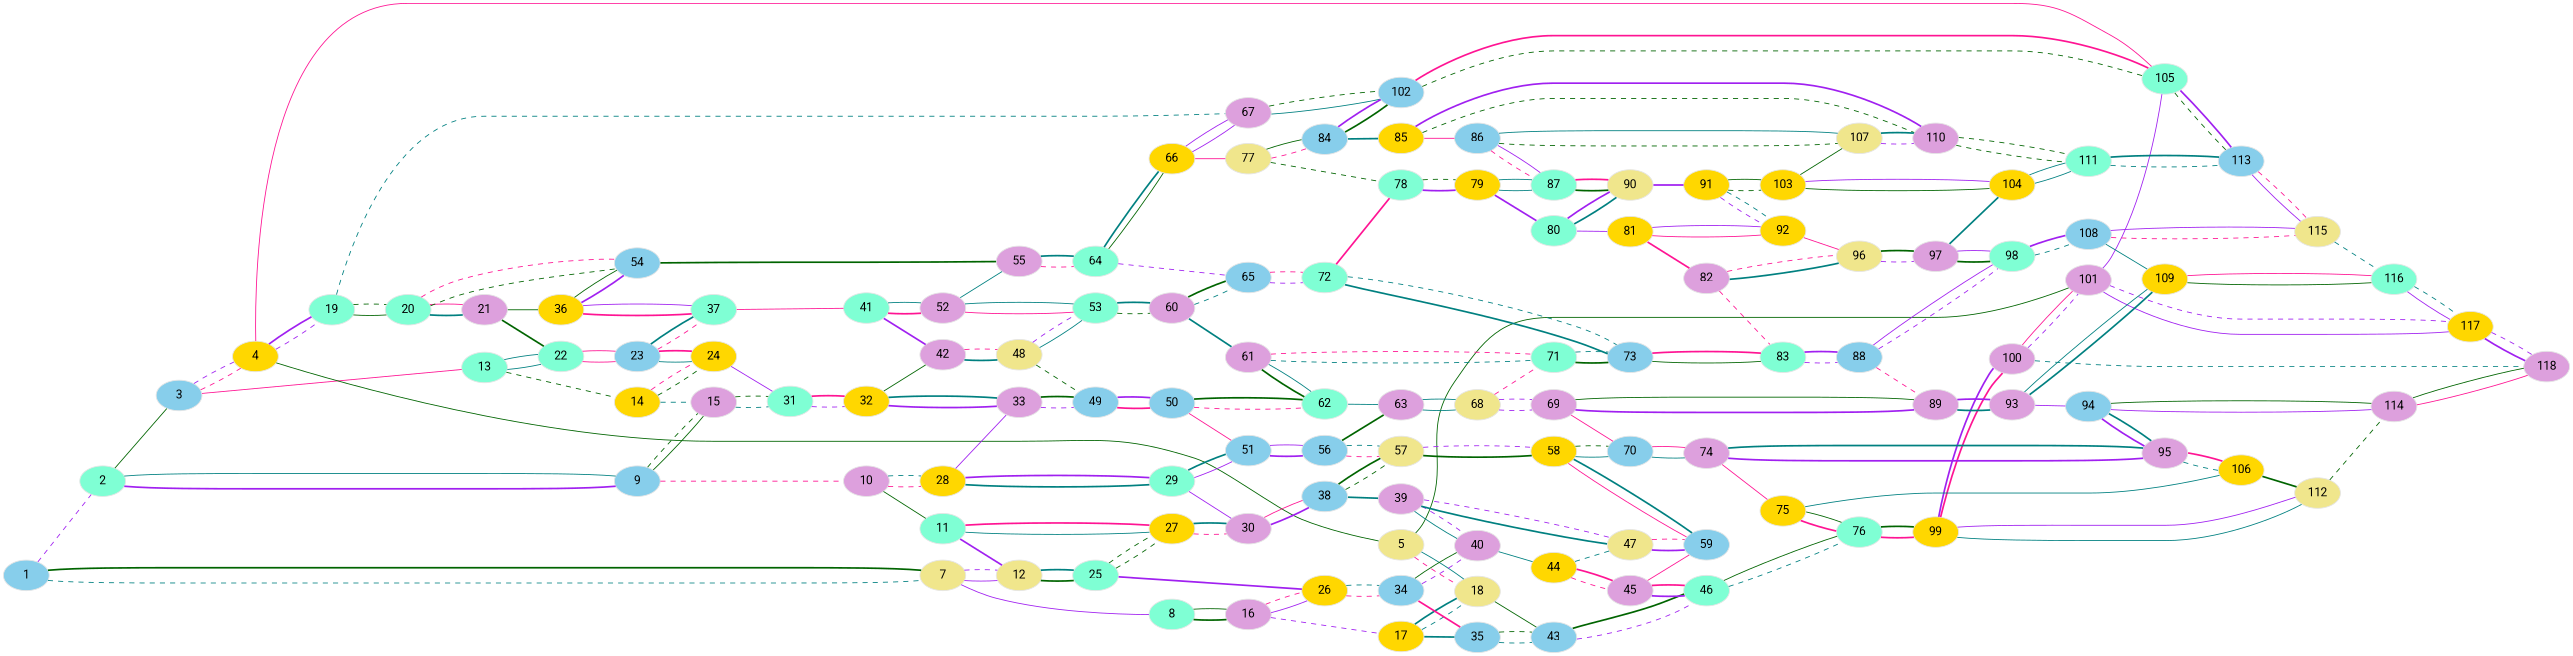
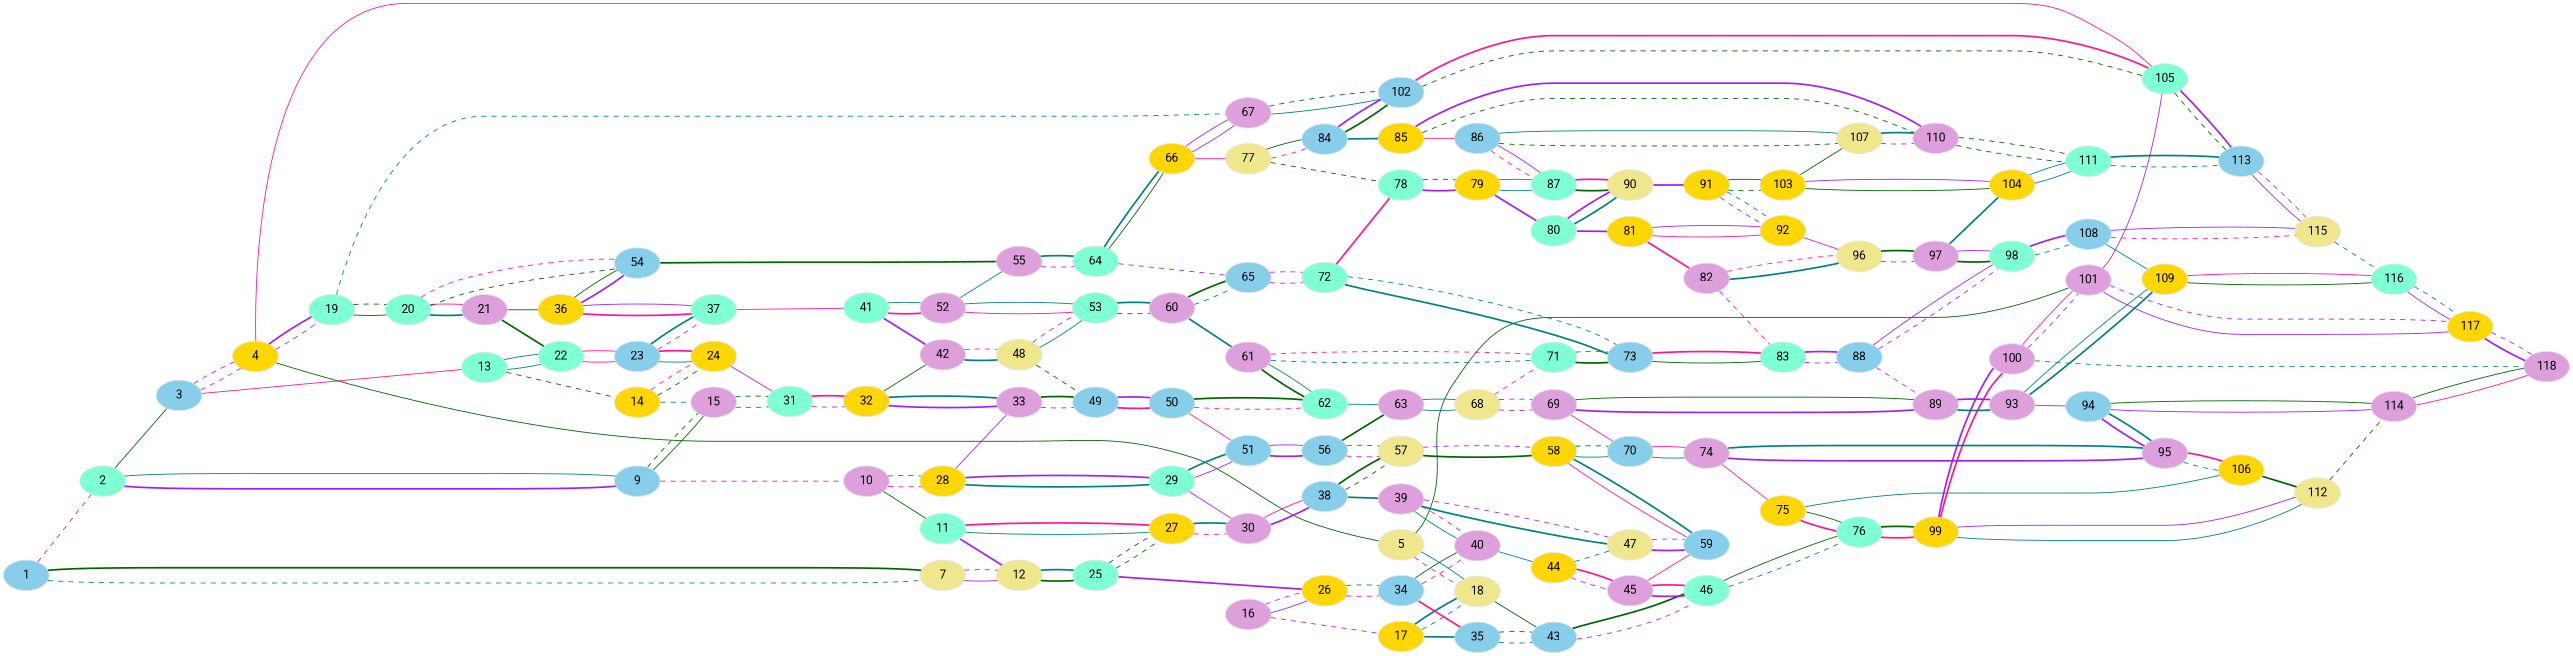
(1592, 231) -> (1592, 231)
(1172, 614) -> none
